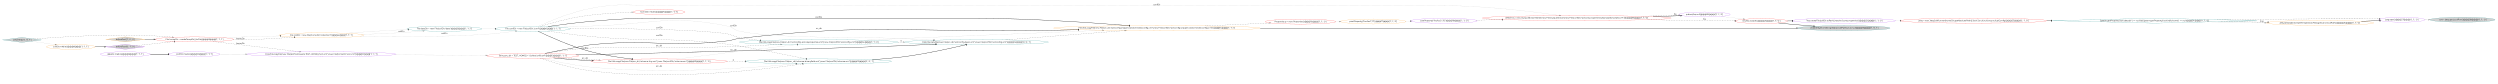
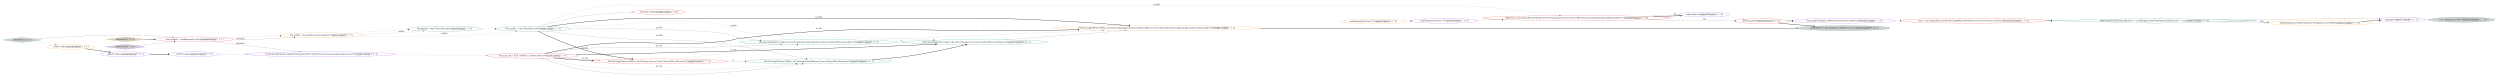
(1300, 22) -> none
(100, 47) -> (97, 50)
